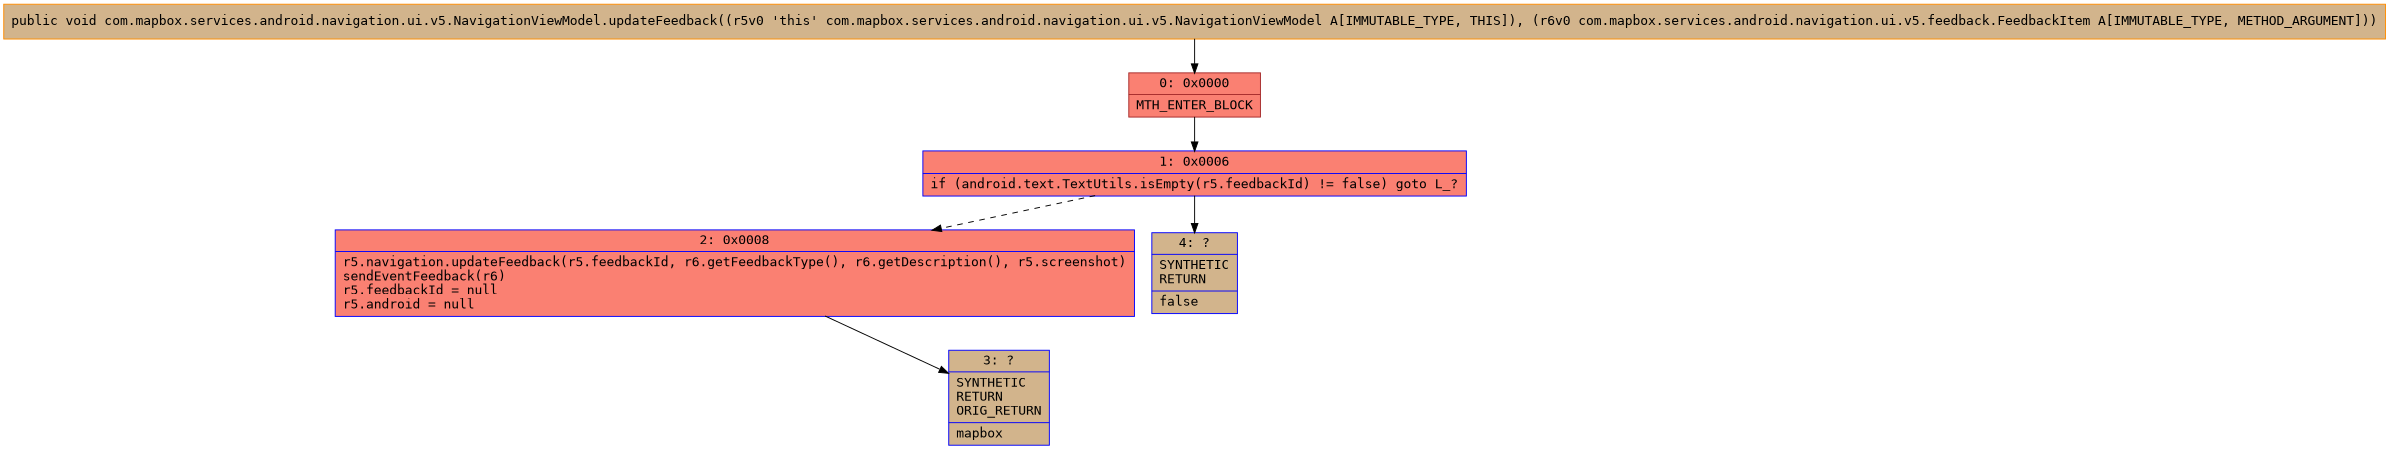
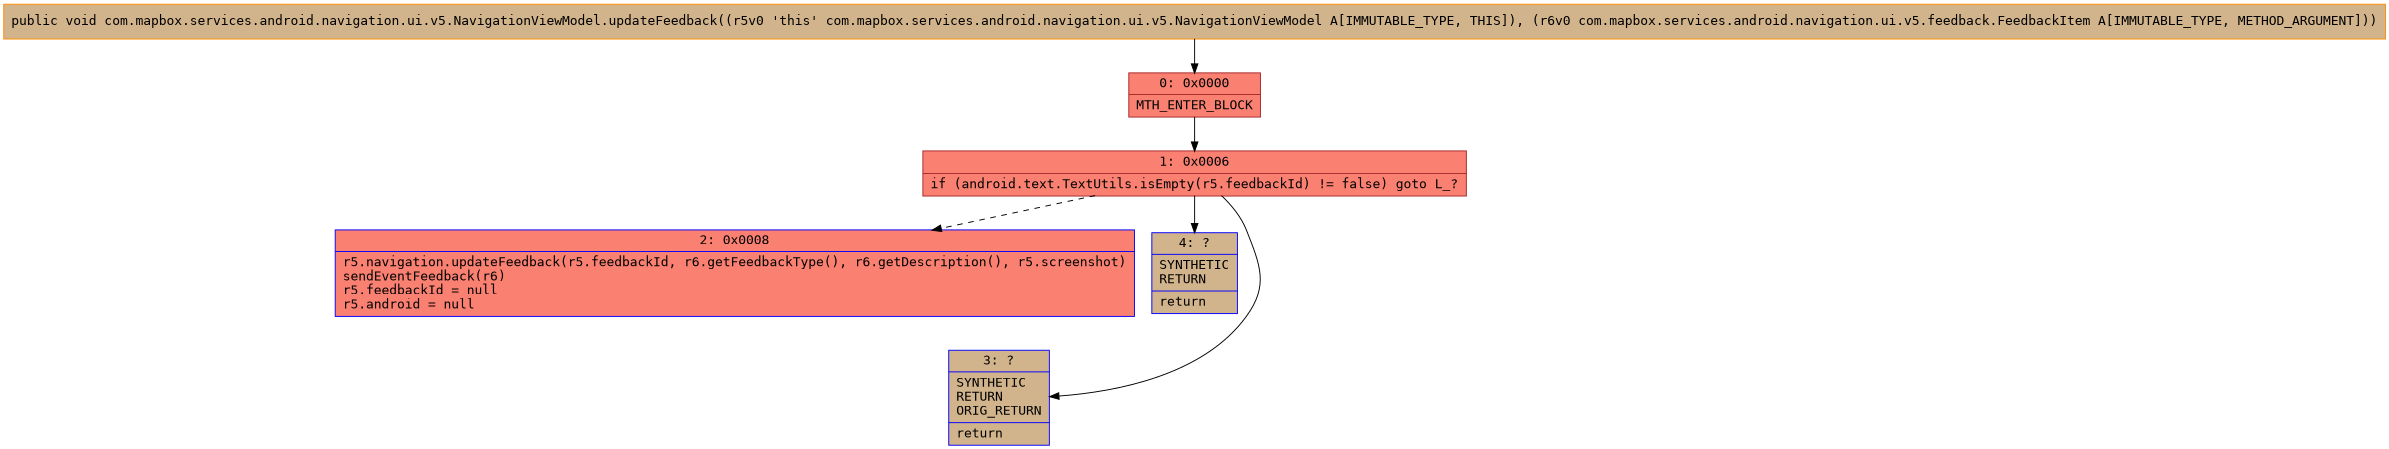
(1195, 173) -> (1195, 173)
(1179, 302) -> (1183, 302)
(882, 343) -> (1220, 343)
(980, 433) -> (980, 433)
